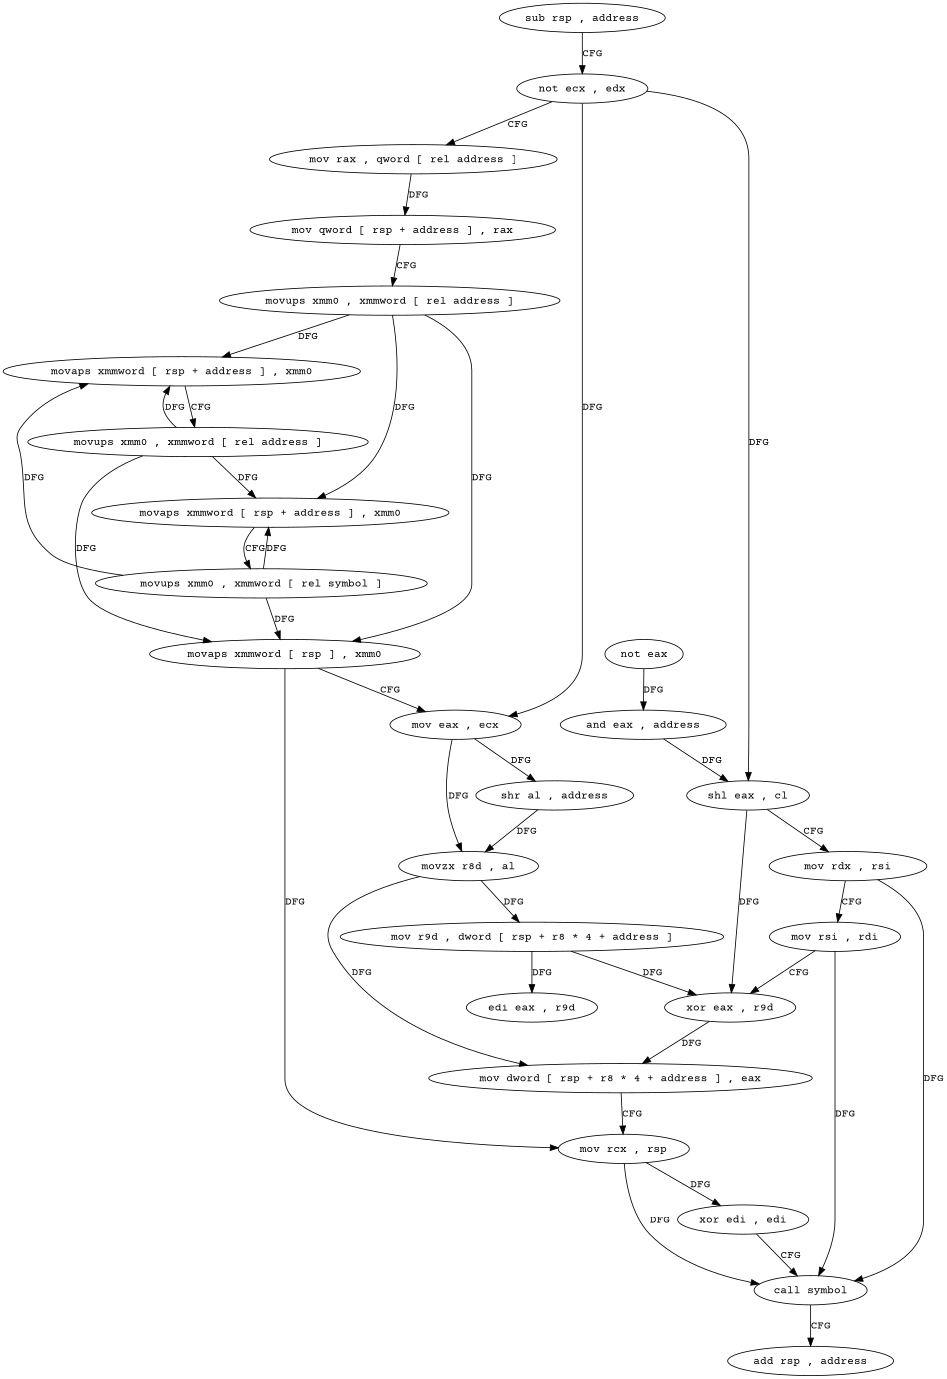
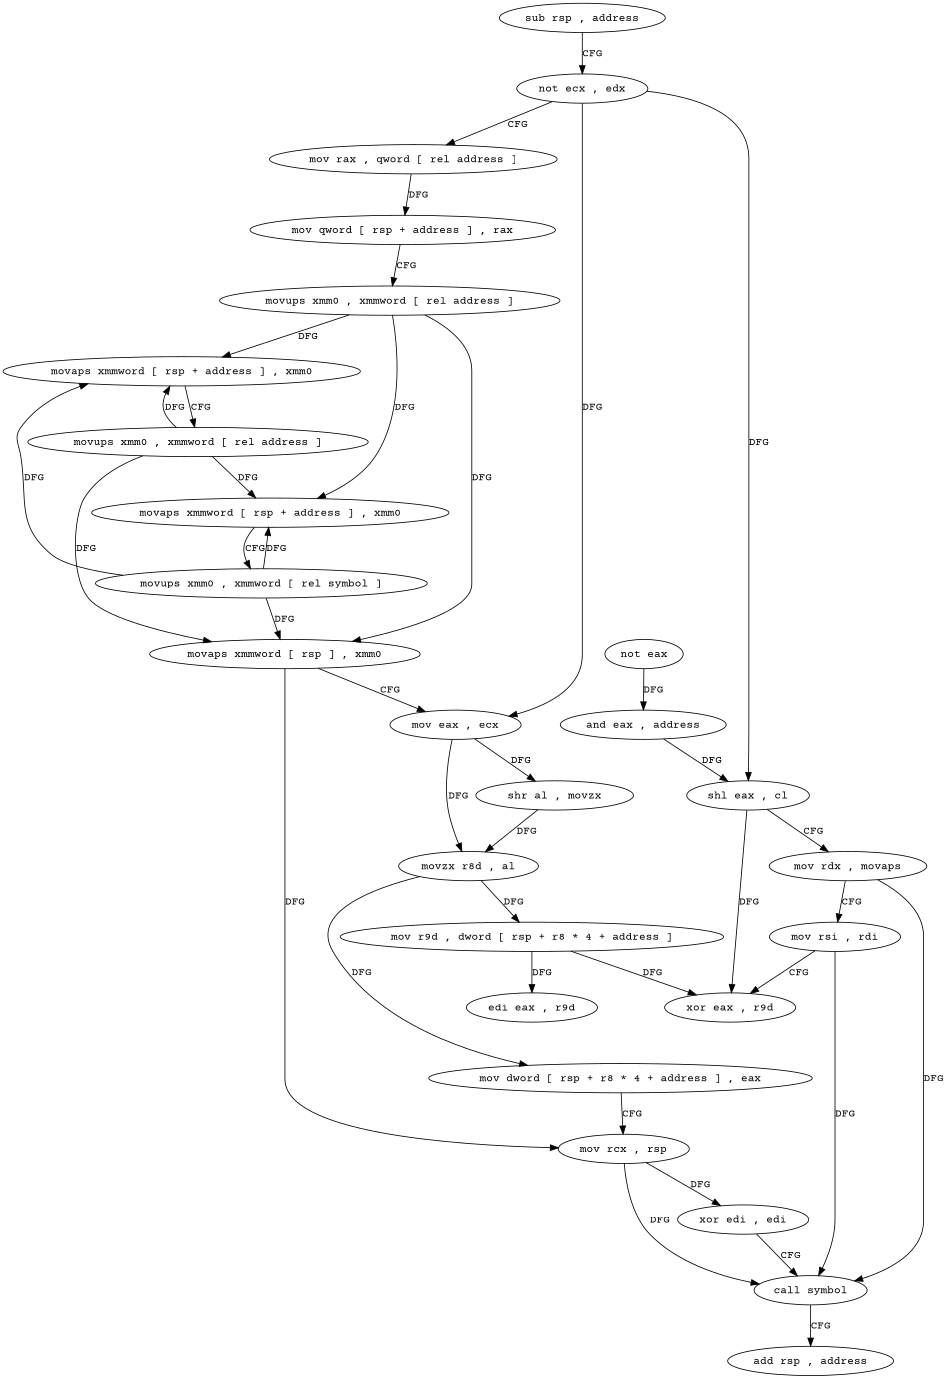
(555, 795) -> (555, 795)
(848, 866) -> (848, 866)
(679, 1040) -> none
